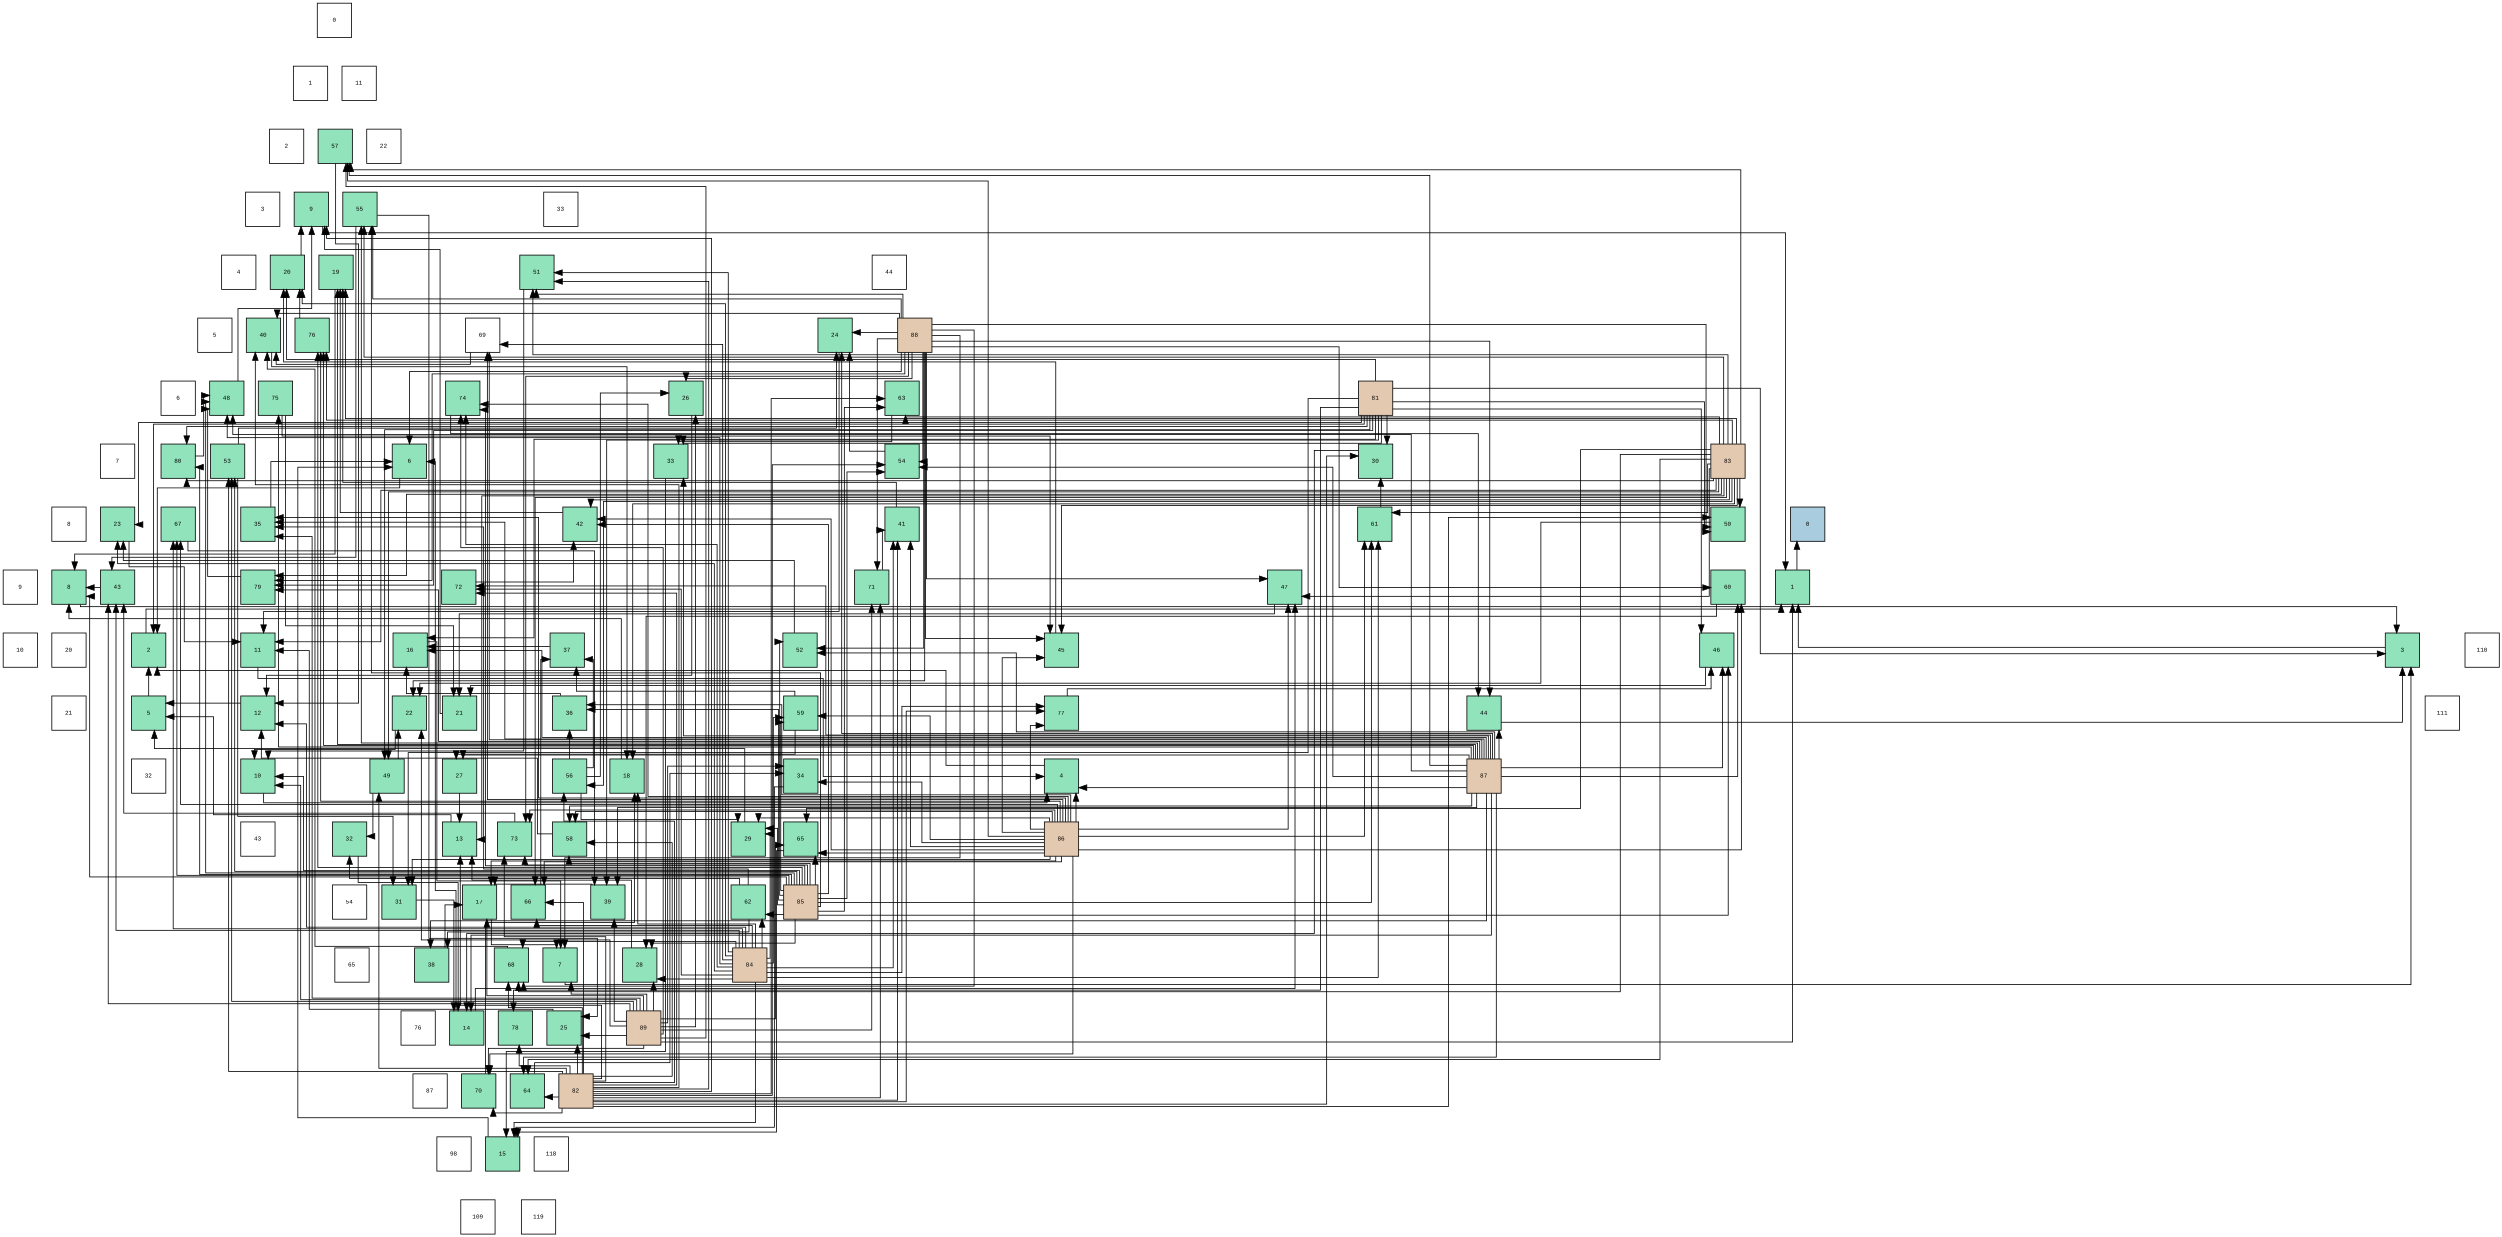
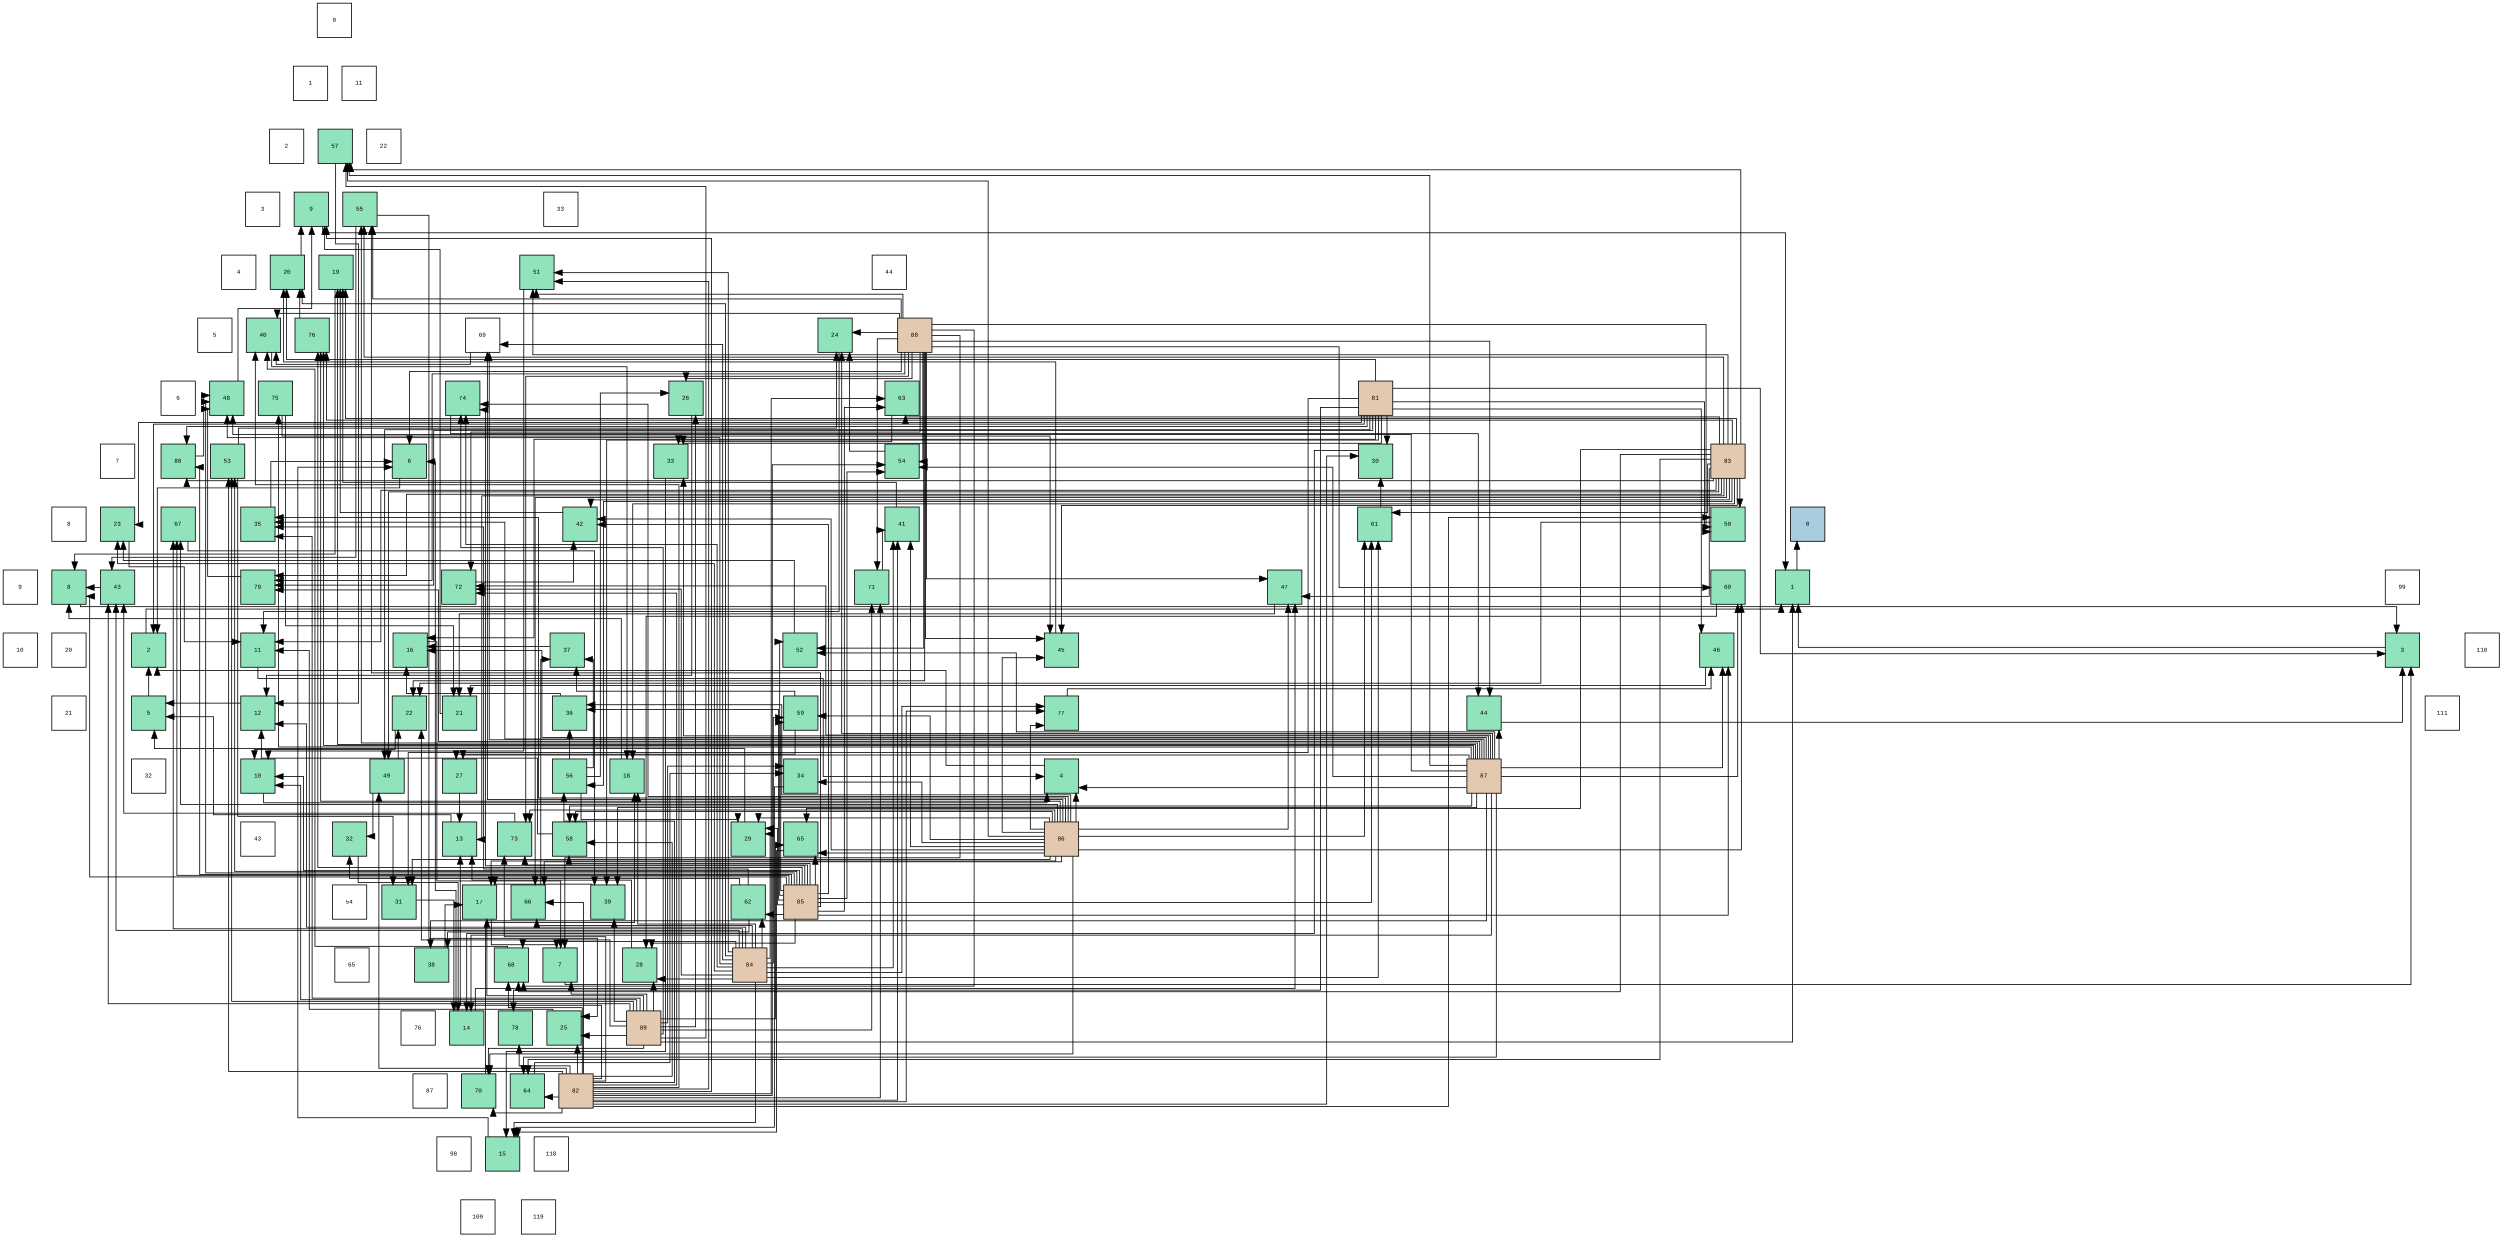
none -> (670, 432)
none -> (2402, 587)
